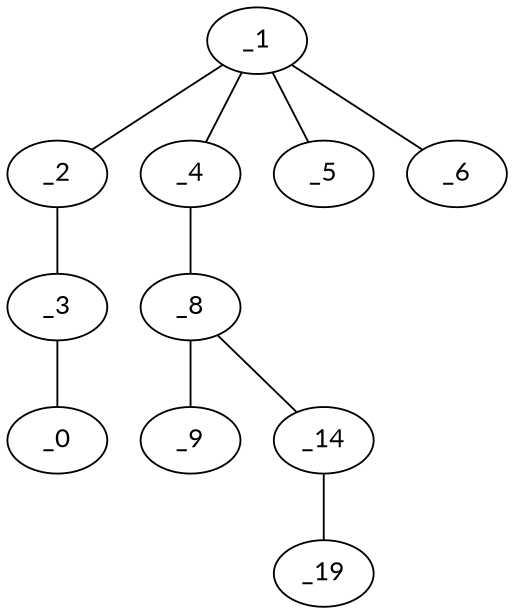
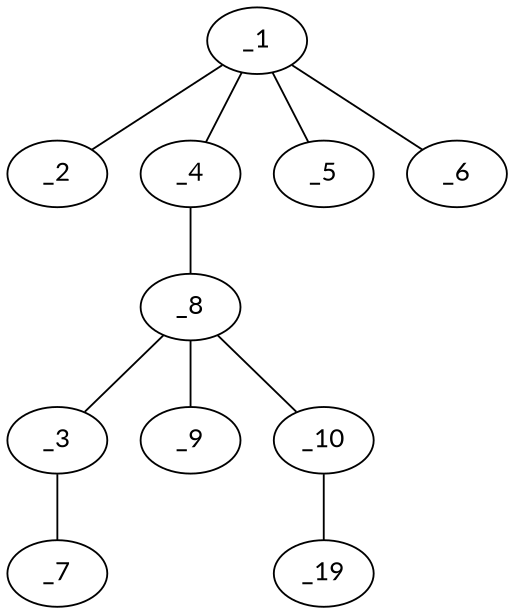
(57, 241) -> (124, 374)
(57, 440) -> (57, 574)
(324, 440) -> (324, 440)
